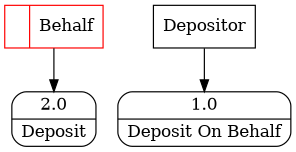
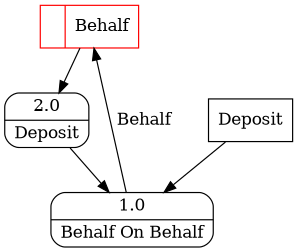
(204, 27) -> (251, 120)
none -> (111, 126)
(204, 132) -> (132, 233)
none -> (86, 166)
